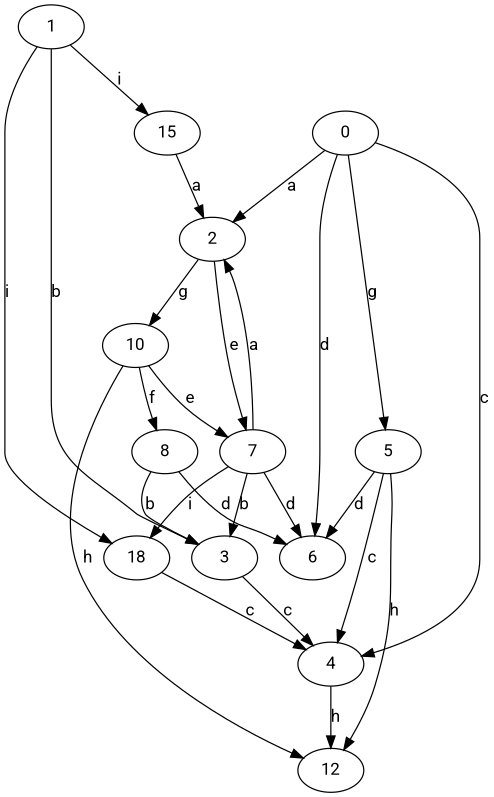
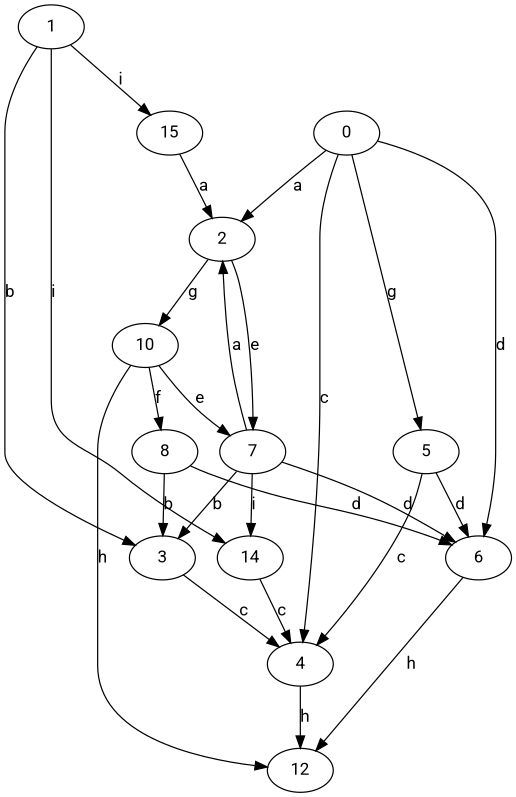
(137, 558) -> (250, 558)
(390, 610) -> (394, 659)
